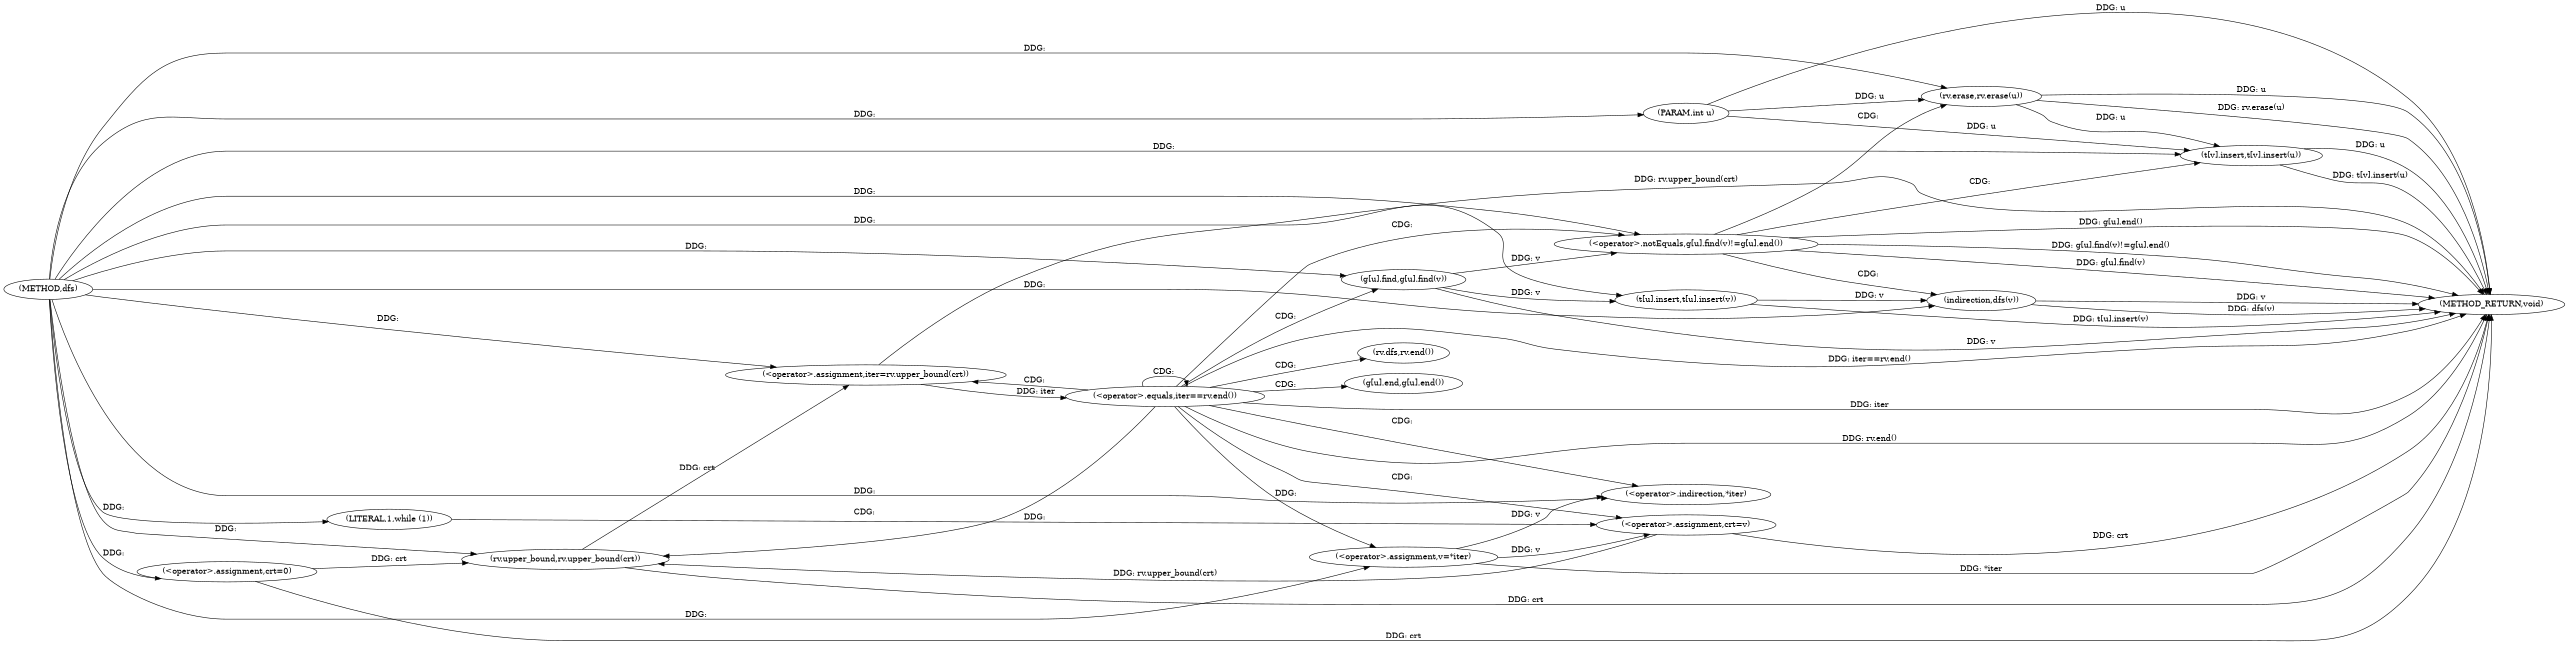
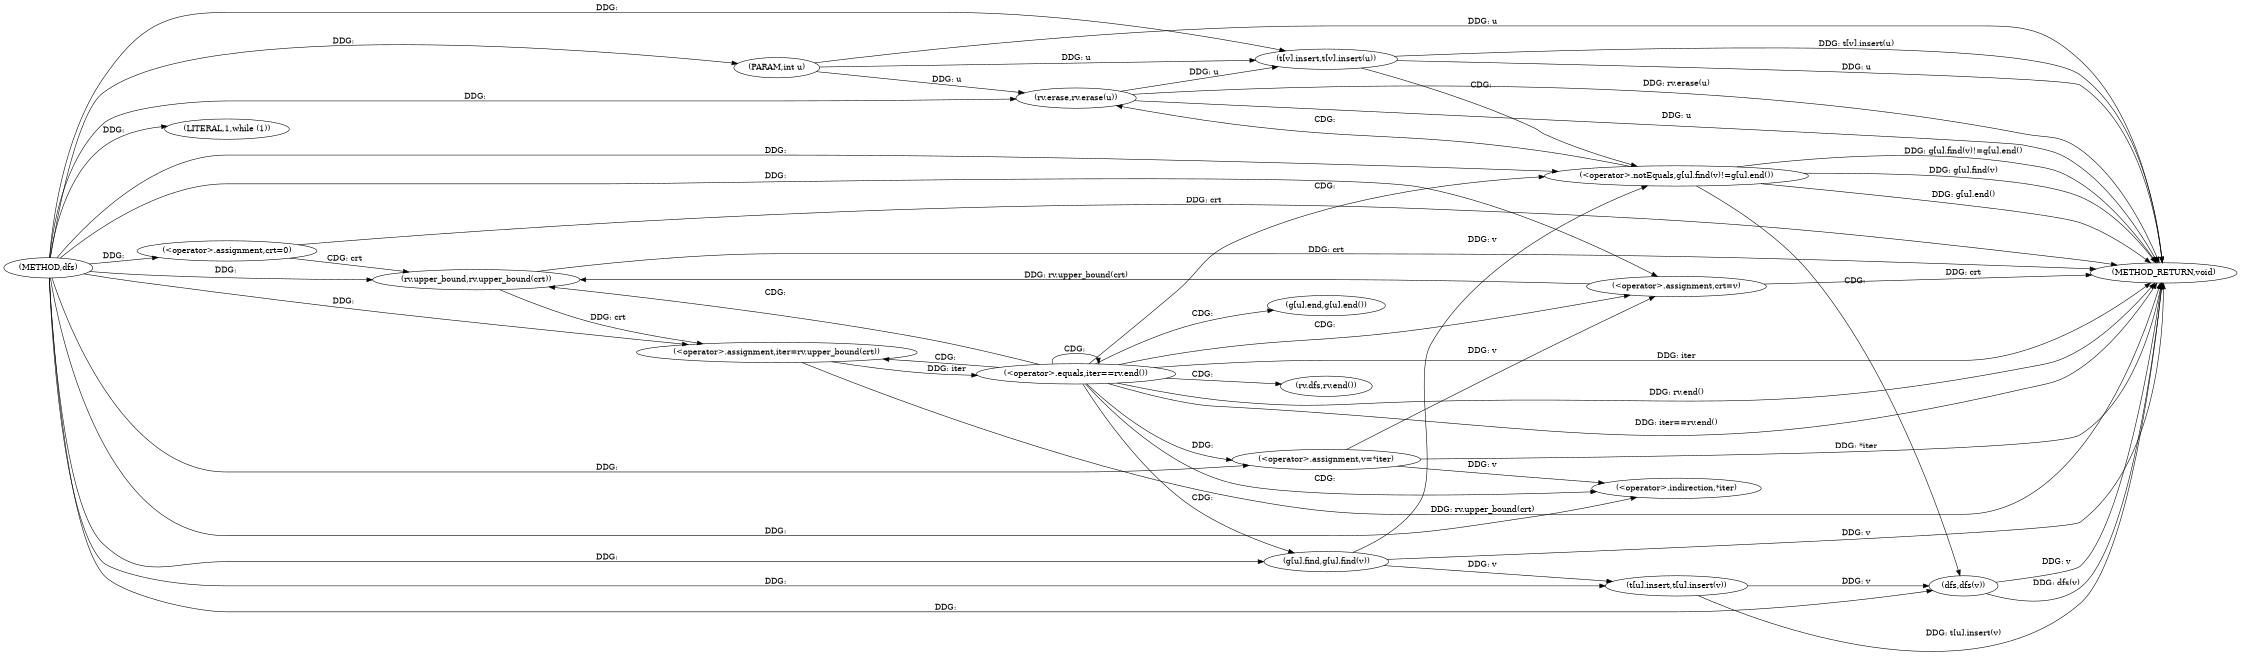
(1965, 197) -> (1498, 113)
(1981, 301) -> (1964, 586)
(1021, 522) -> (855, 181)
(389, 559) -> (345, 259)
